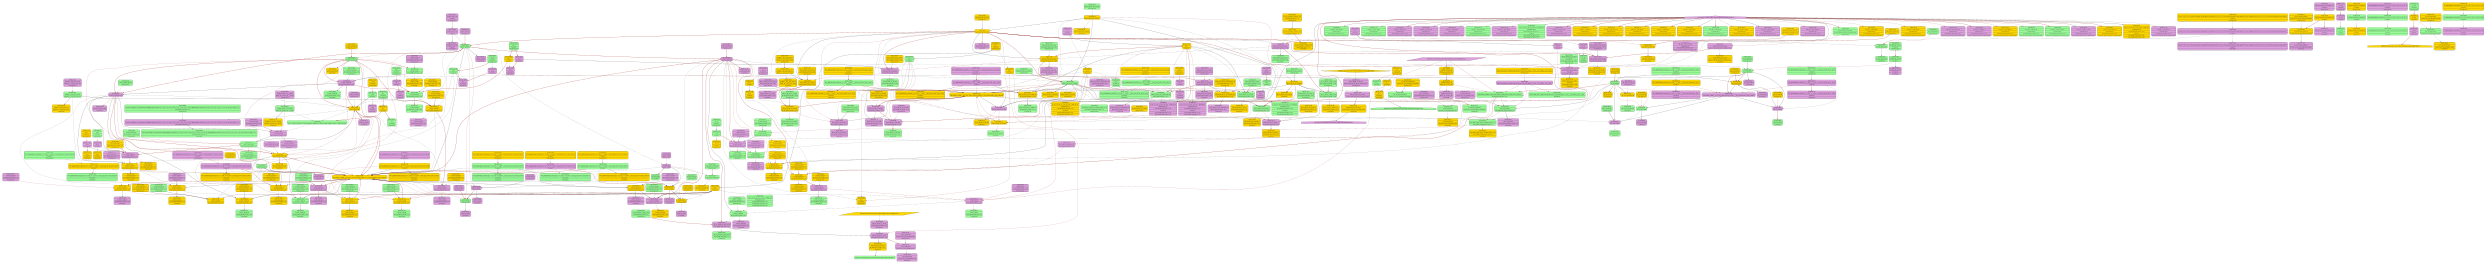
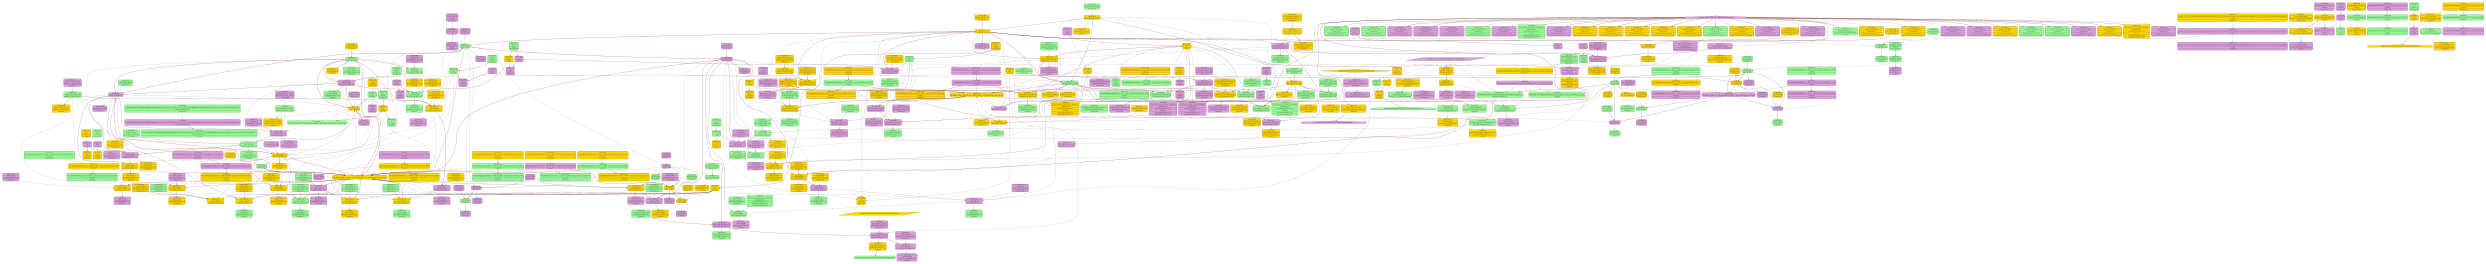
(1356, 101) -> (1343, 95)
